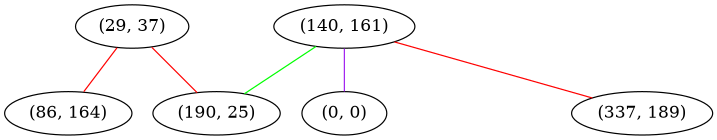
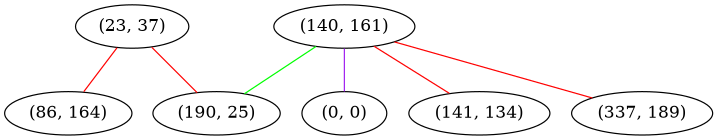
(132, 27) -> (132, 27)
none -> (479, 113)
